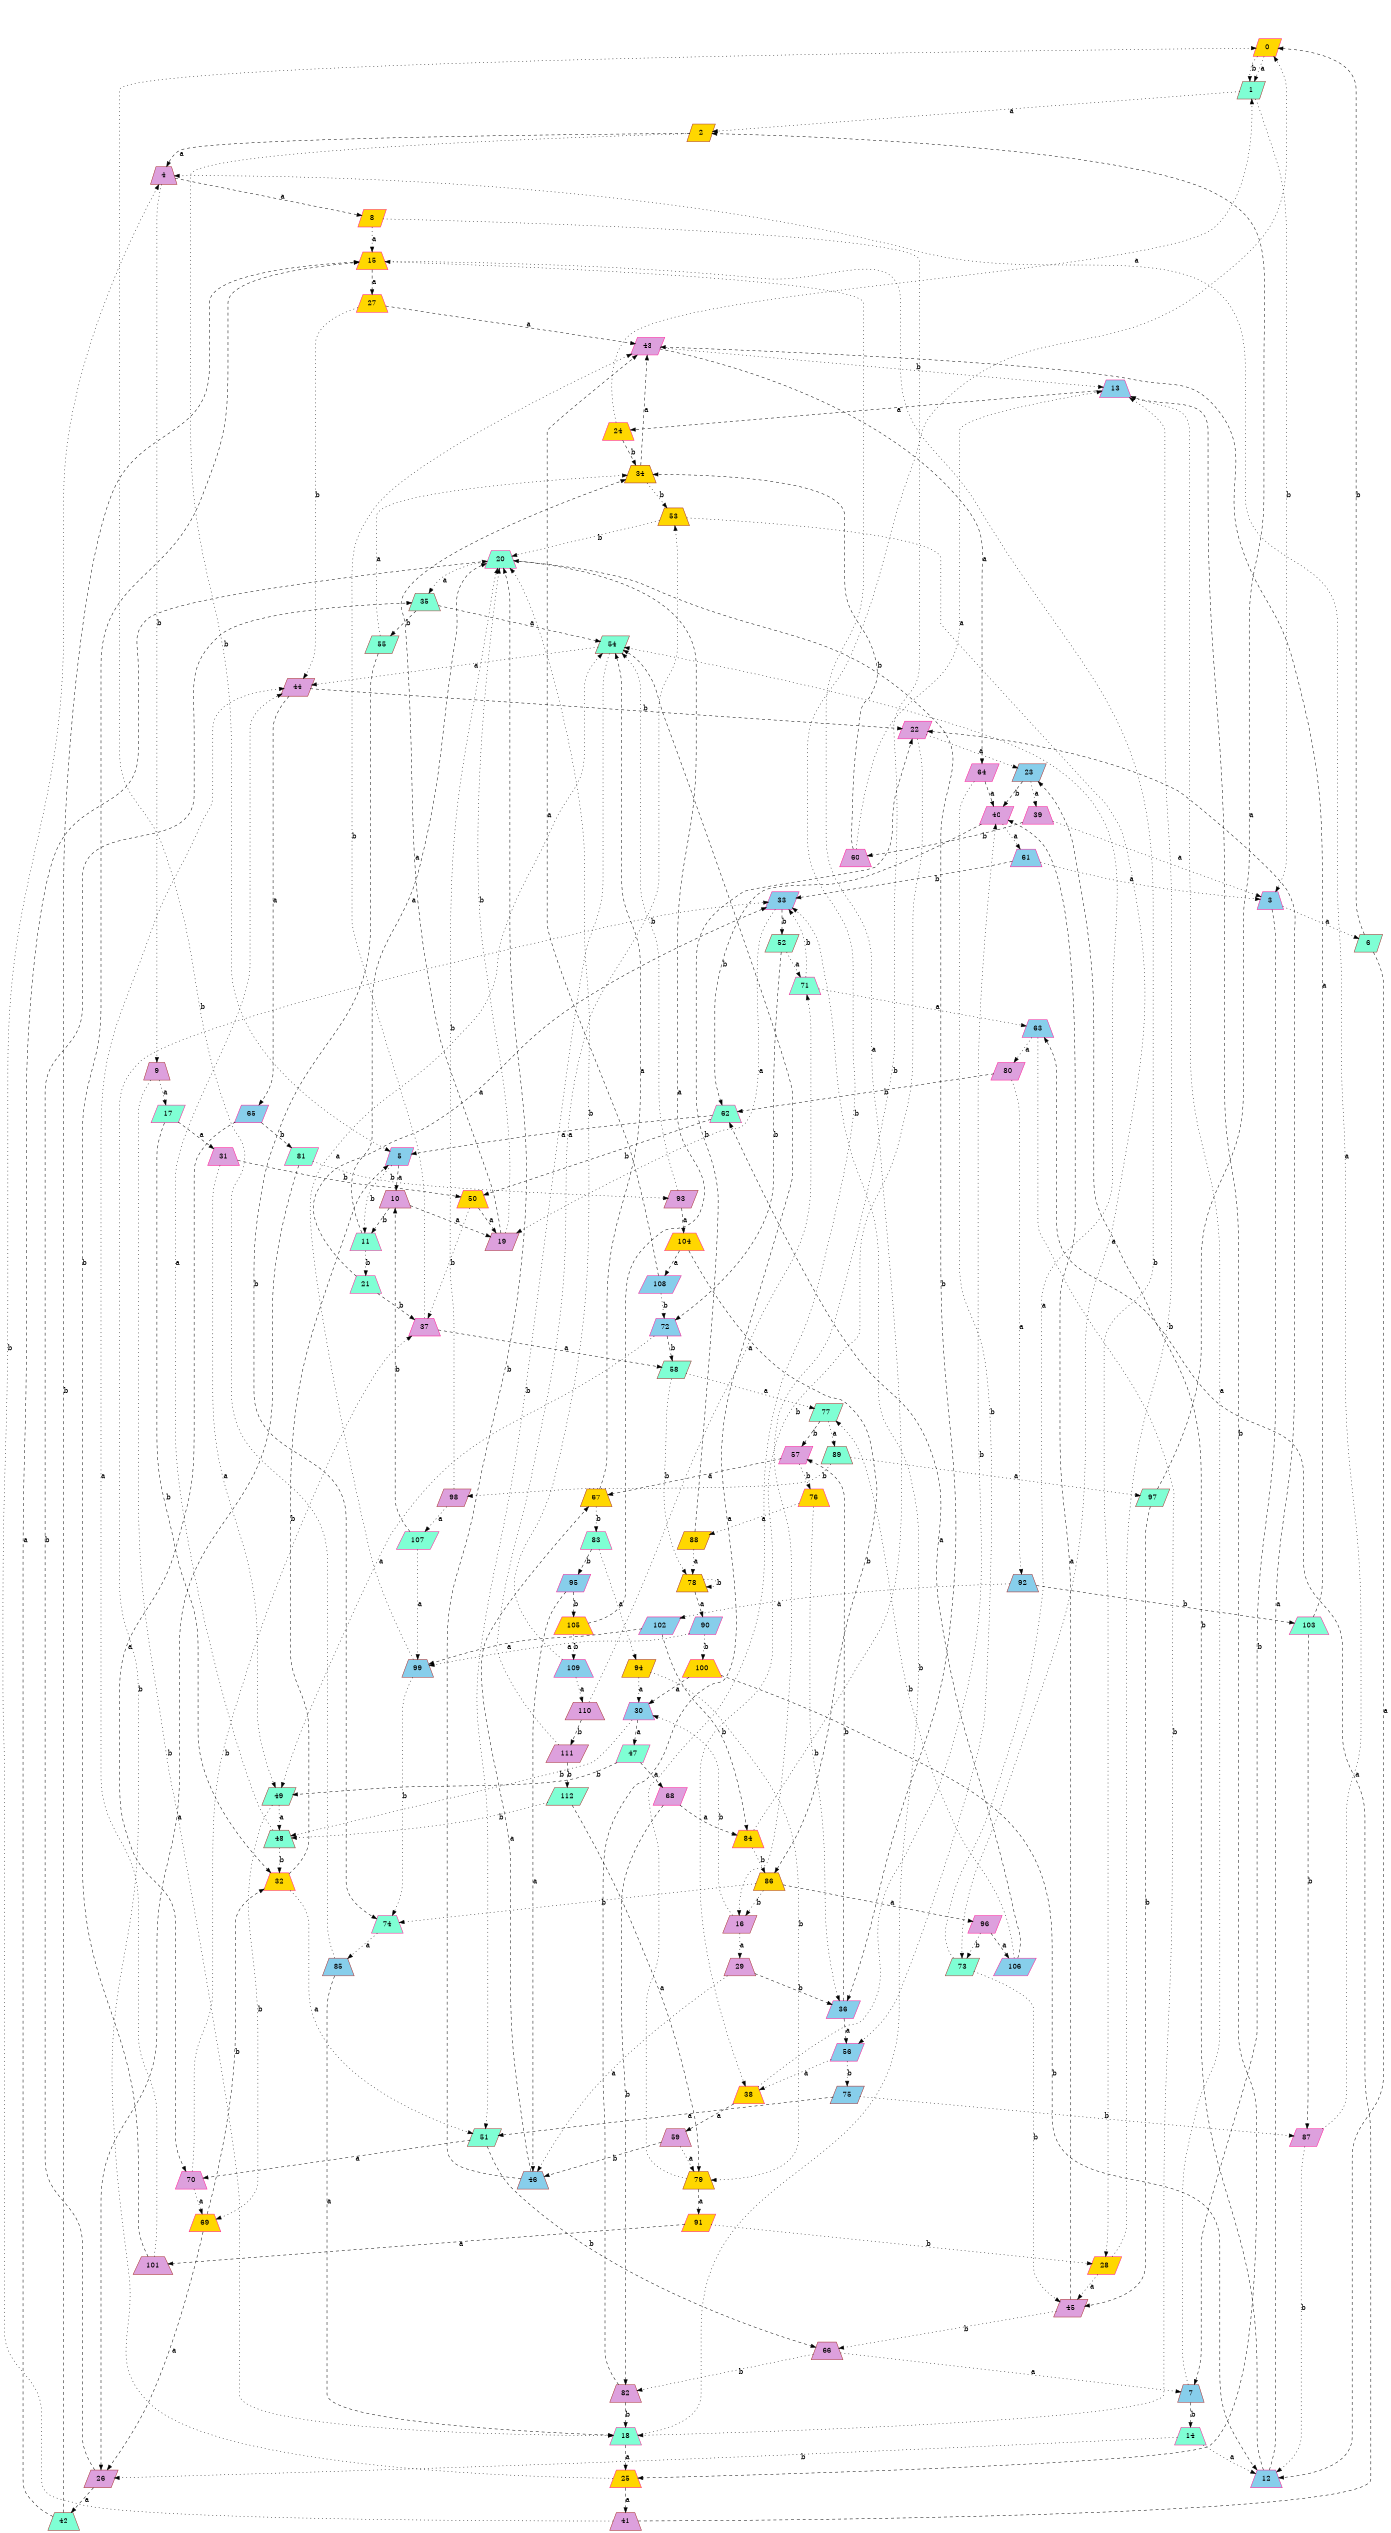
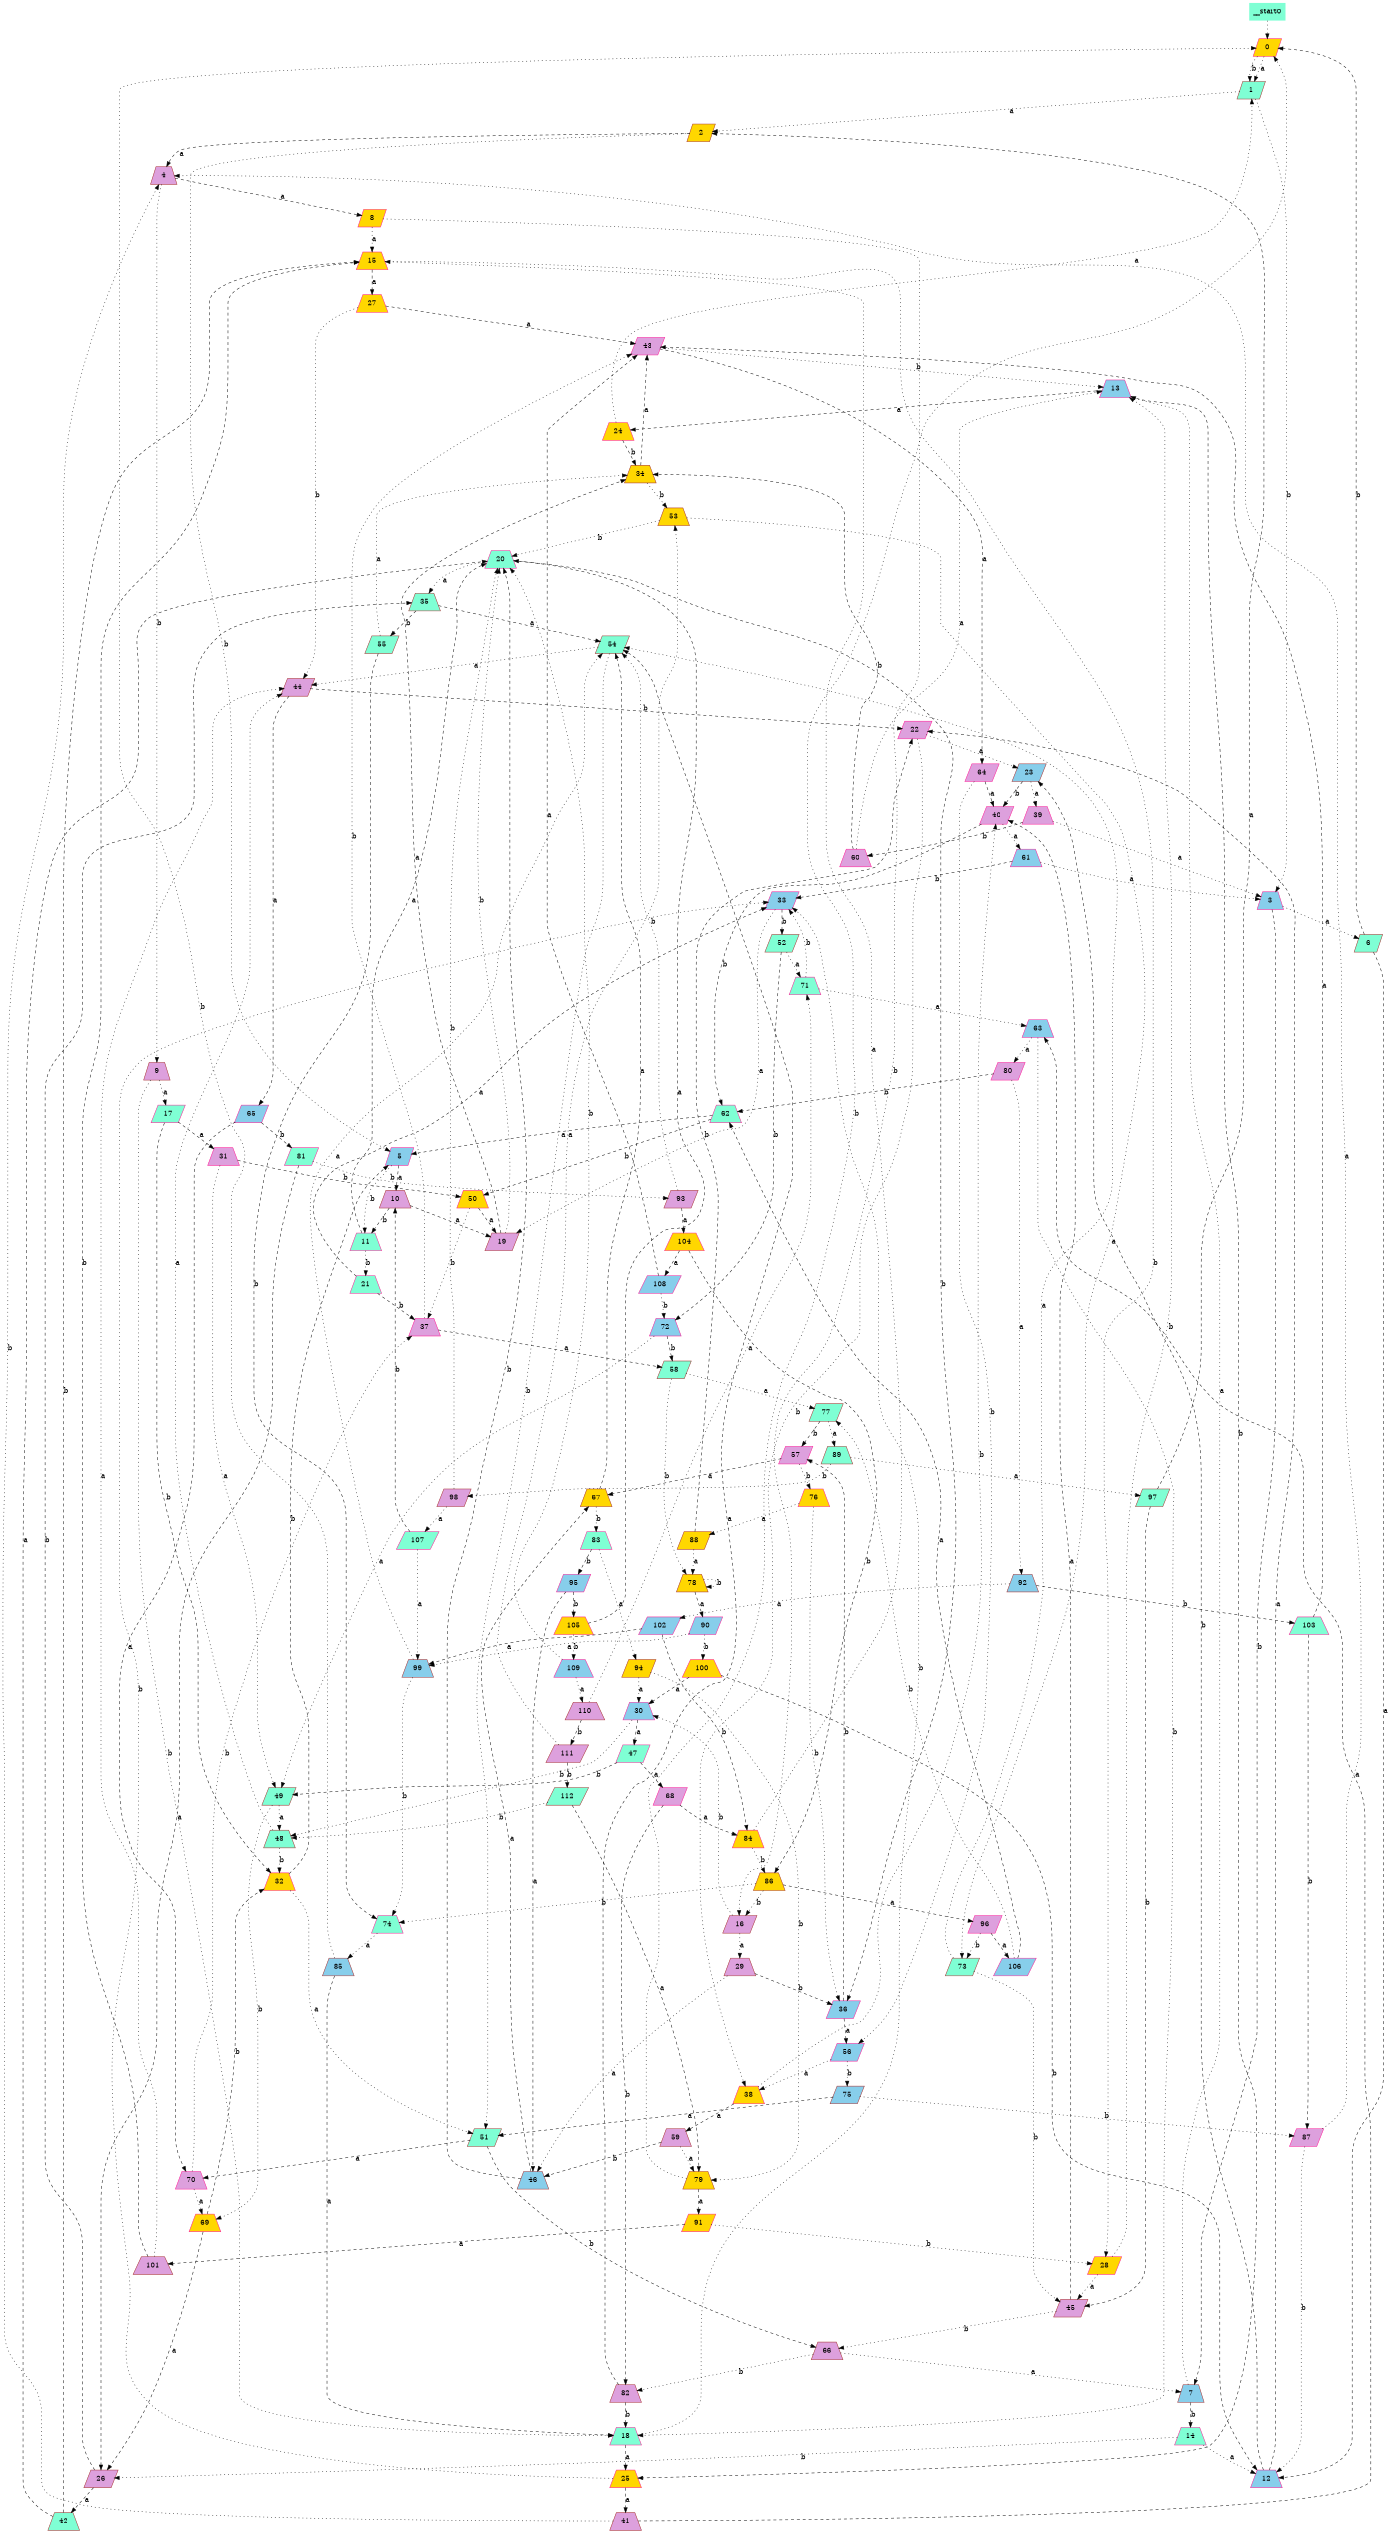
none -> (1267, 12)
